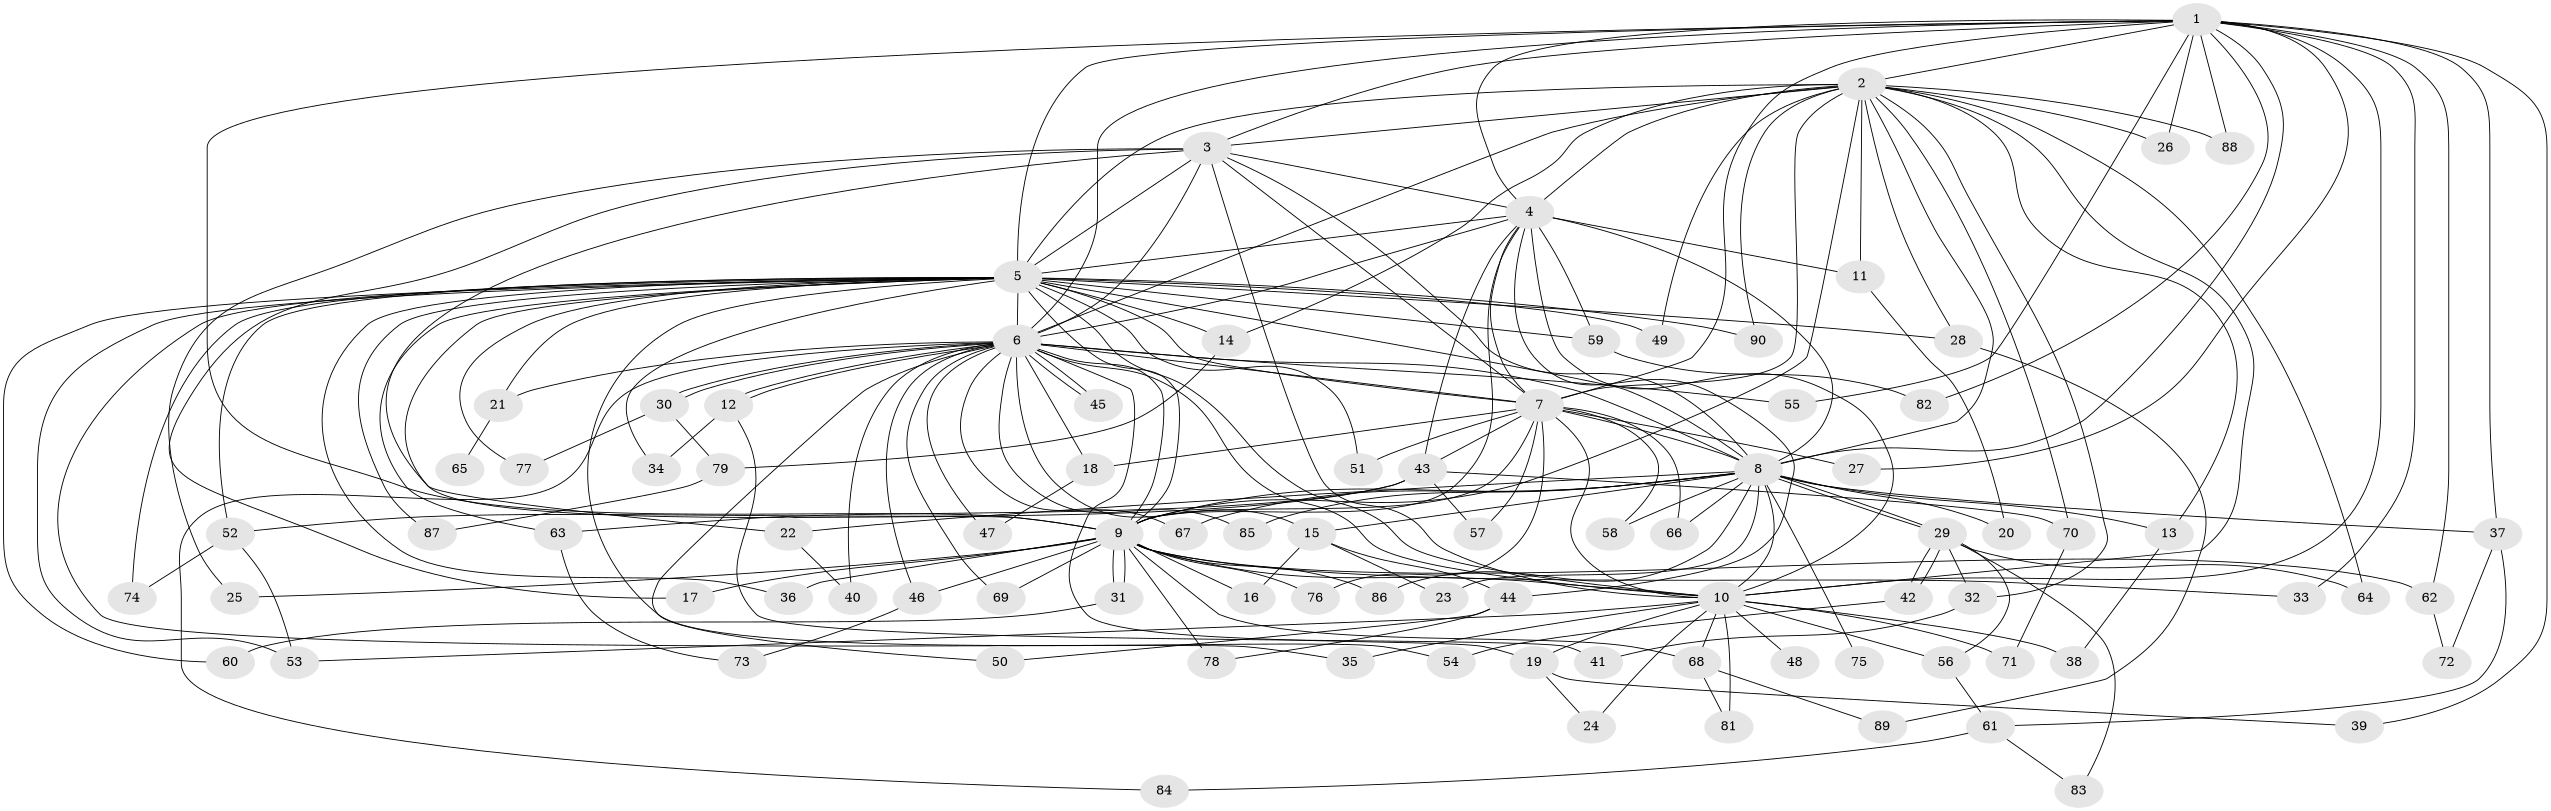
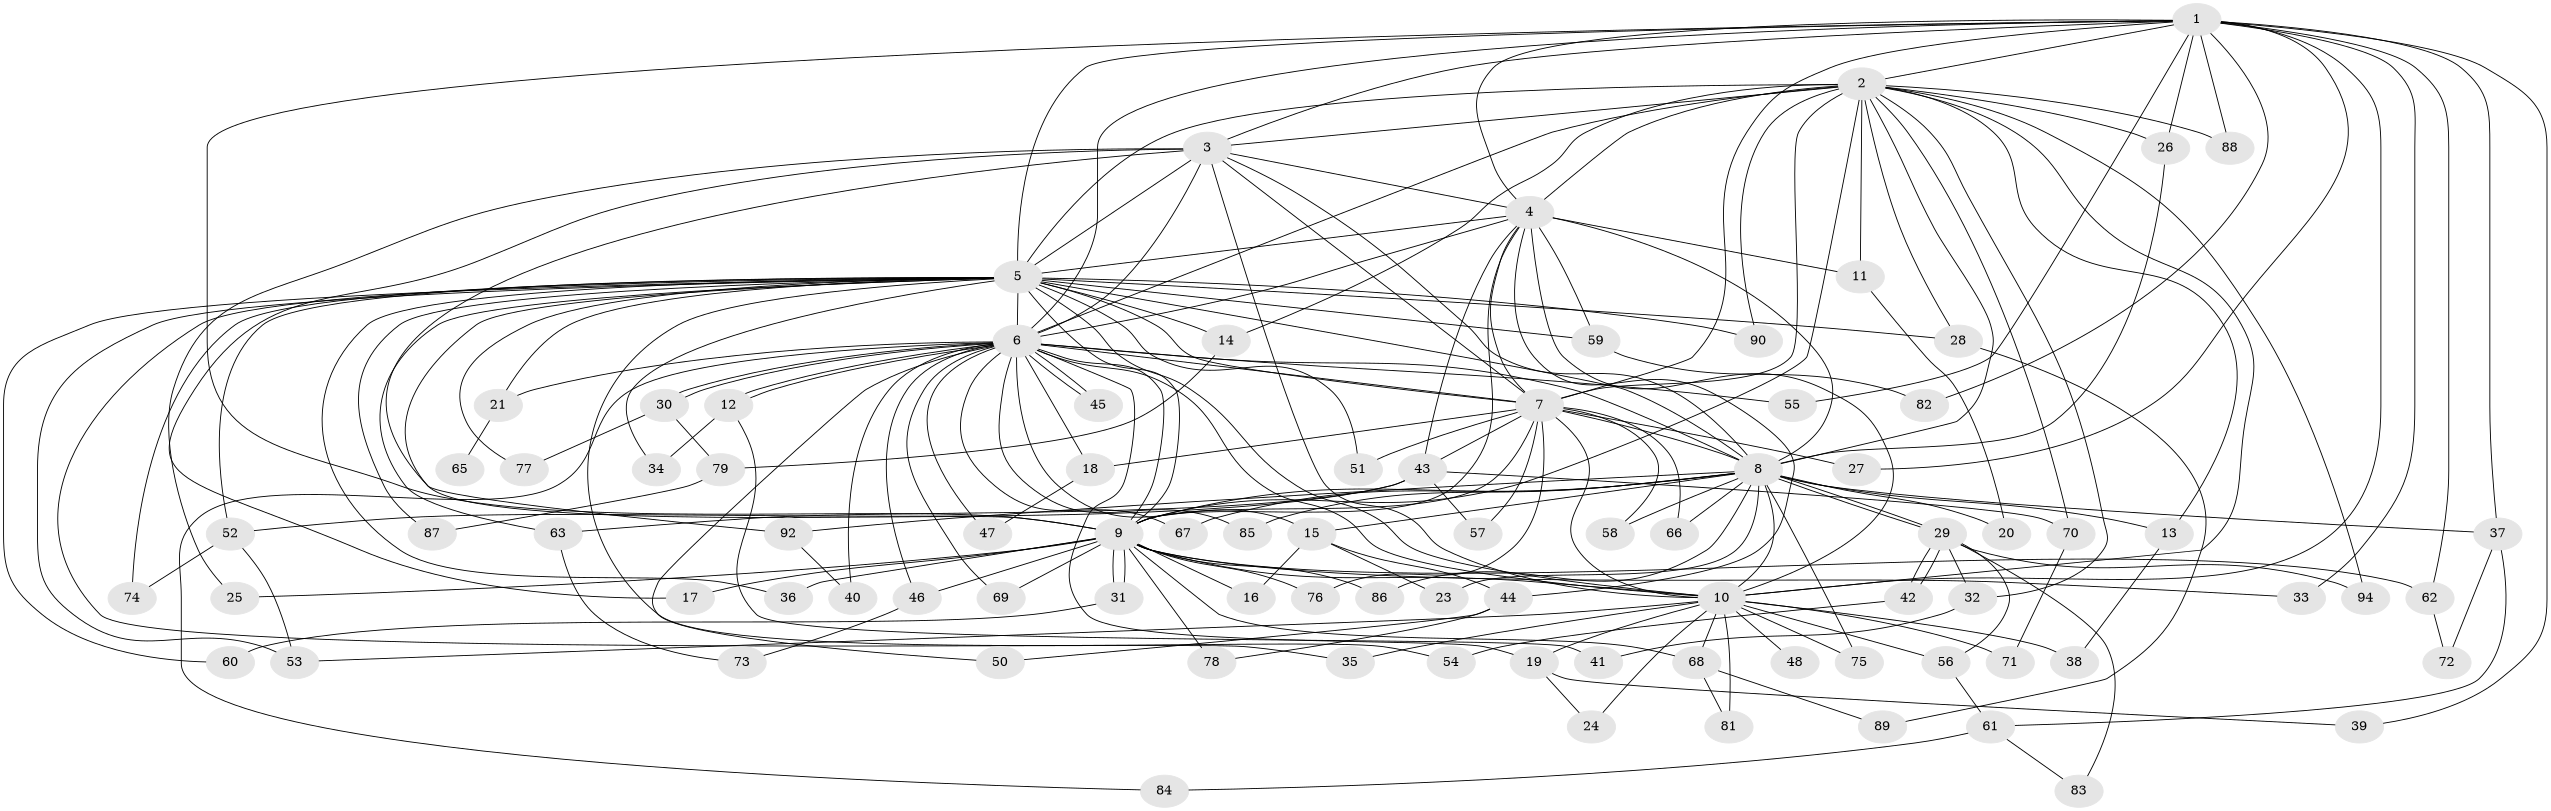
(1660, 341) -> none
(2147, 359) -> (2057, 419)
(789, 534) -> (789, 534)
(2366, 598) -> (2366, 598)
none -> (1791, 630)
